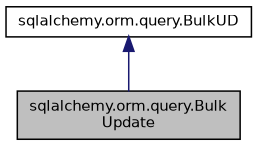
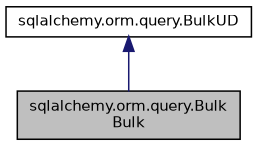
(129, 115) -> (129, 115)
